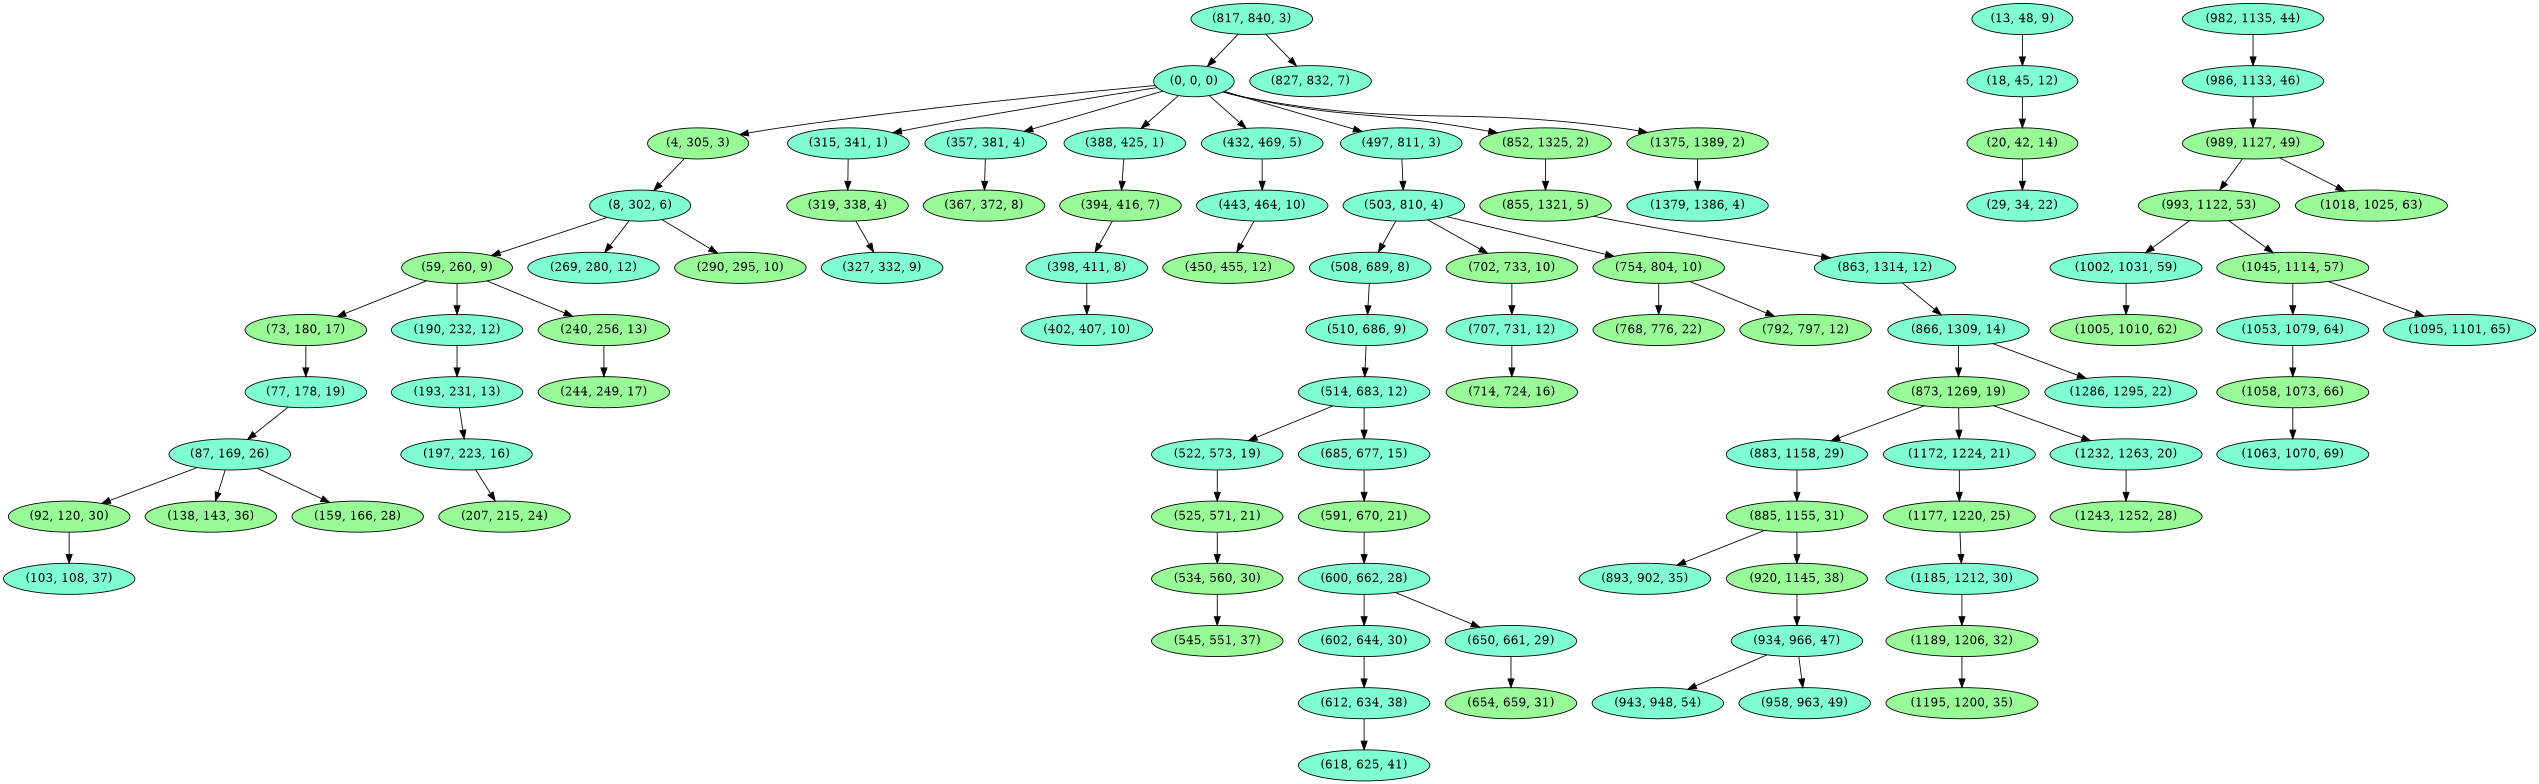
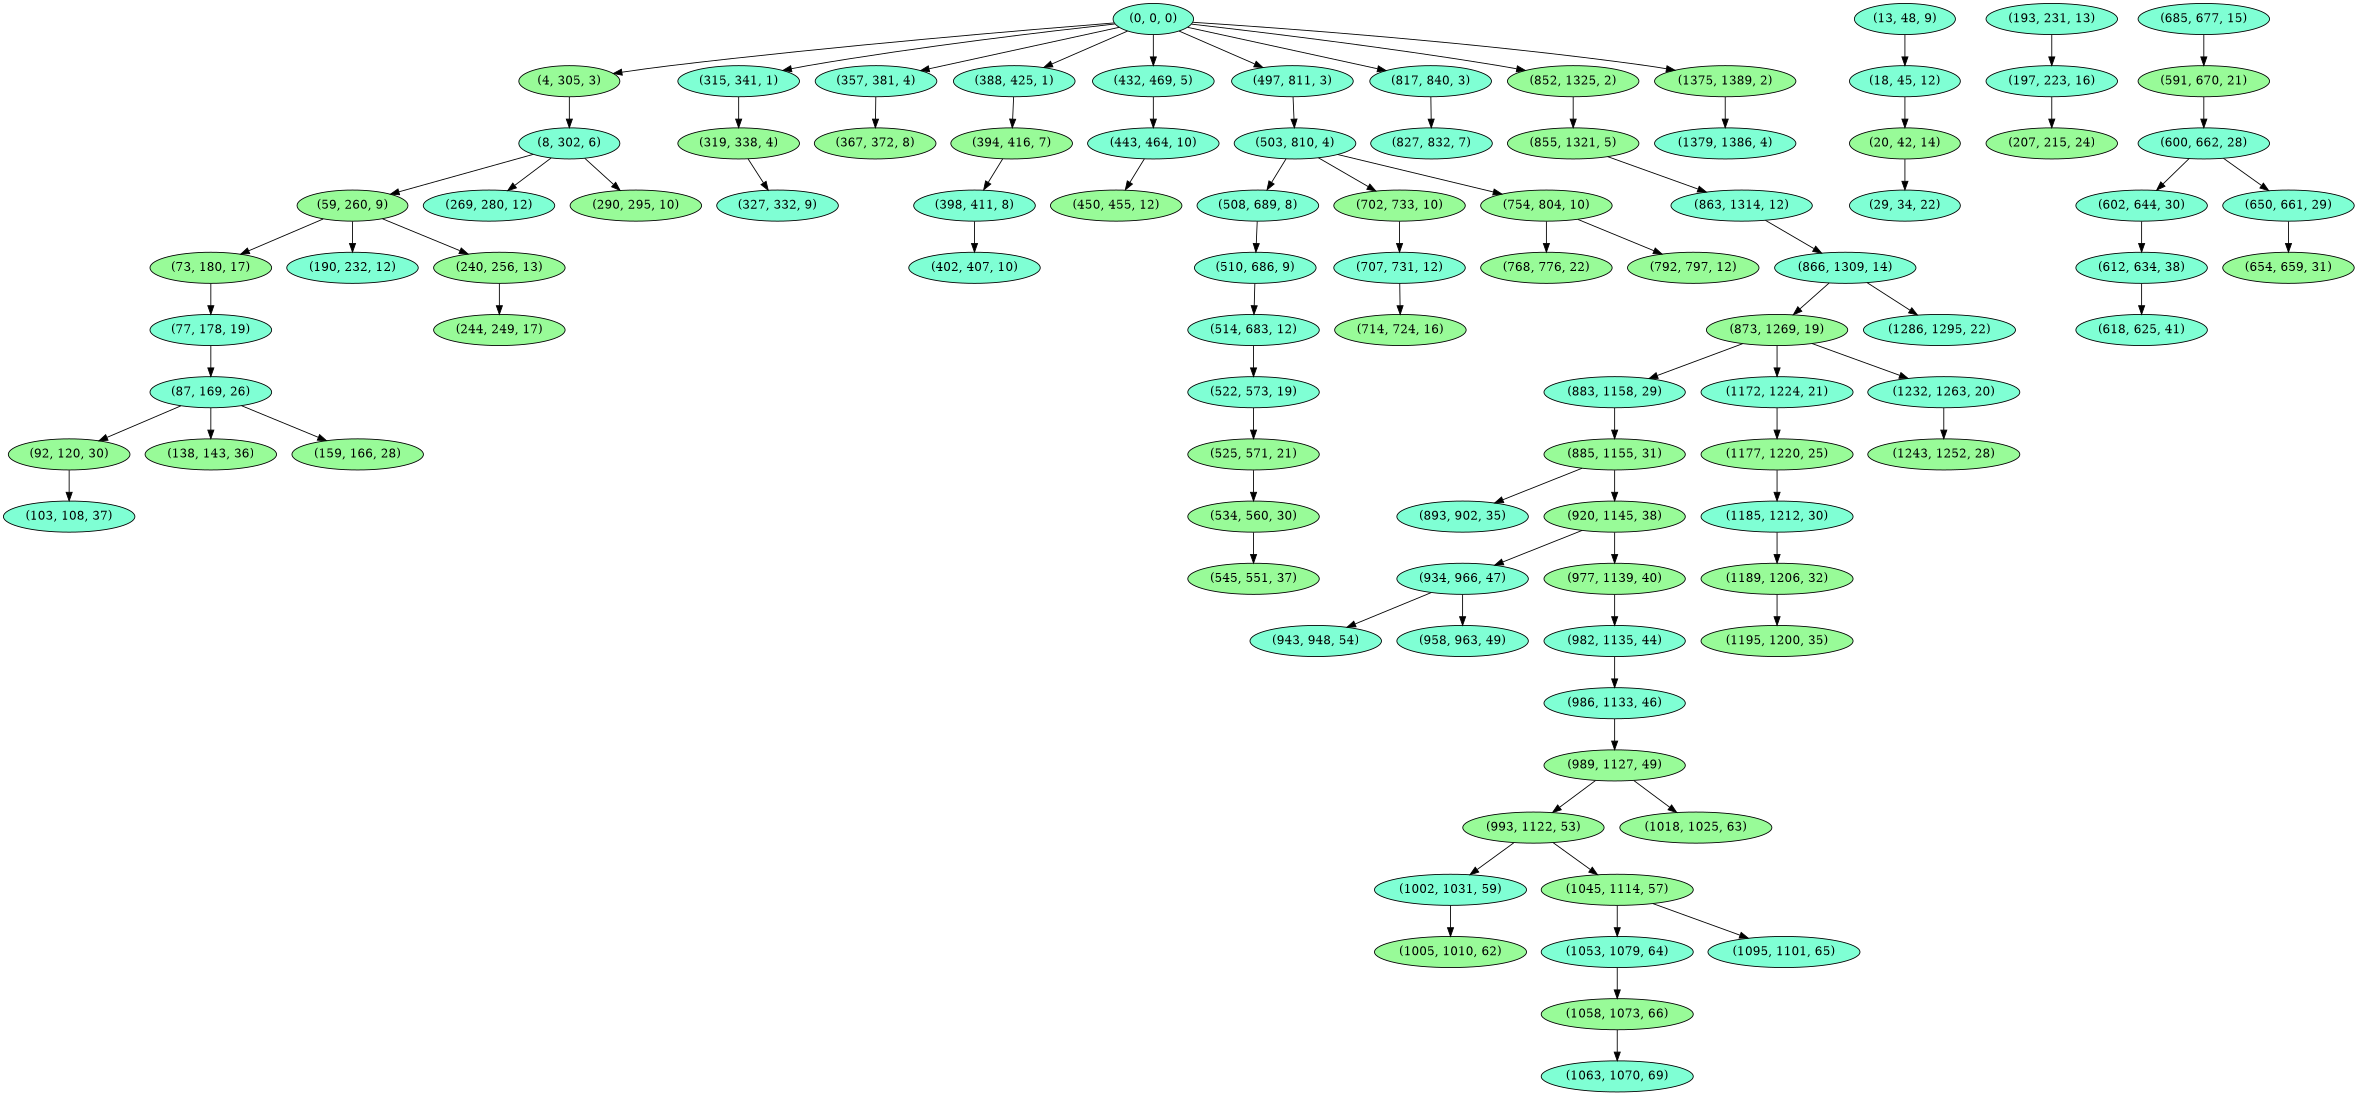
(1226, 47) -> (1283, 48)
(457, 357) -> none
(1364, 419) -> none
none -> (1615, 579)
